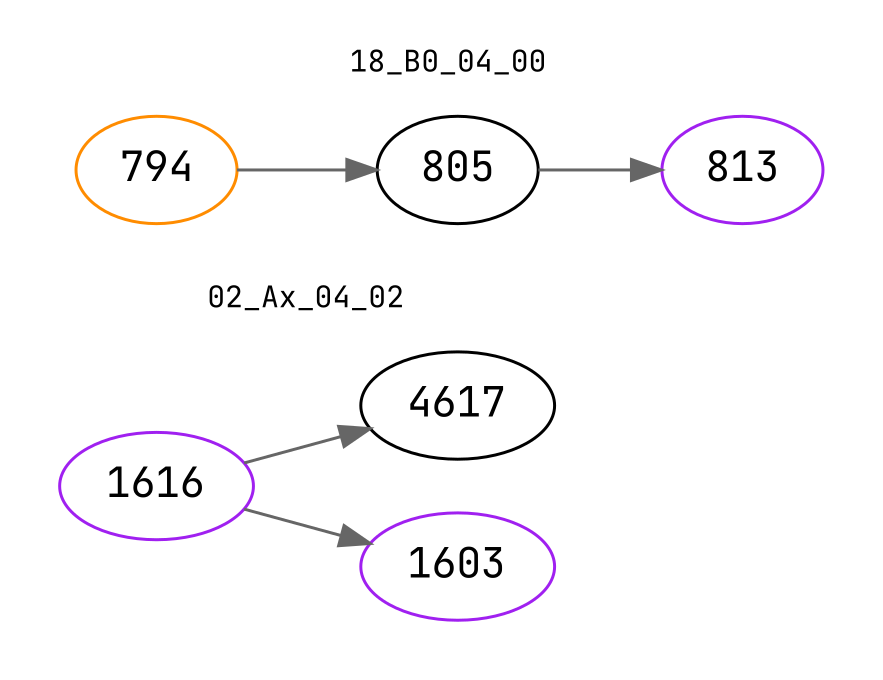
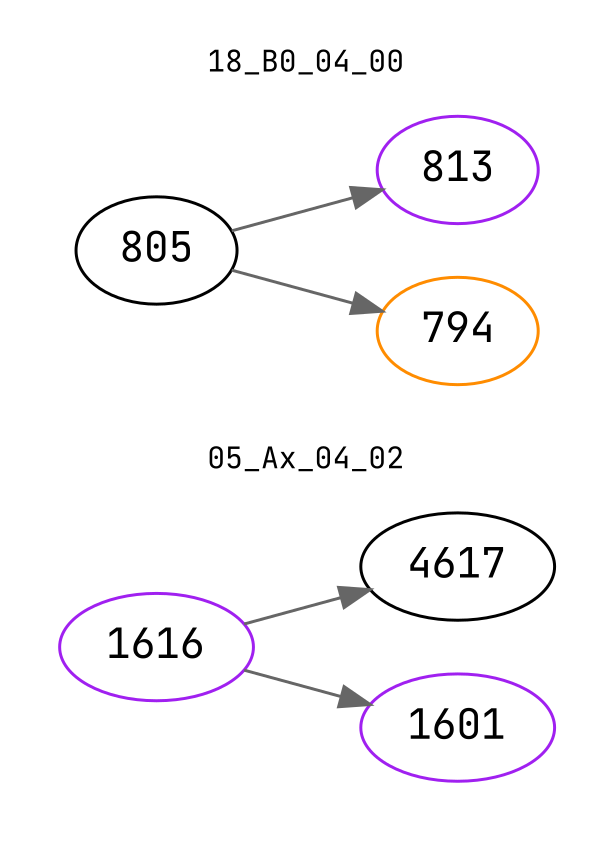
(292, 170) -> (292, 287)
(307, 300) -> (307, 461)
(458, 567) -> (458, 728)
